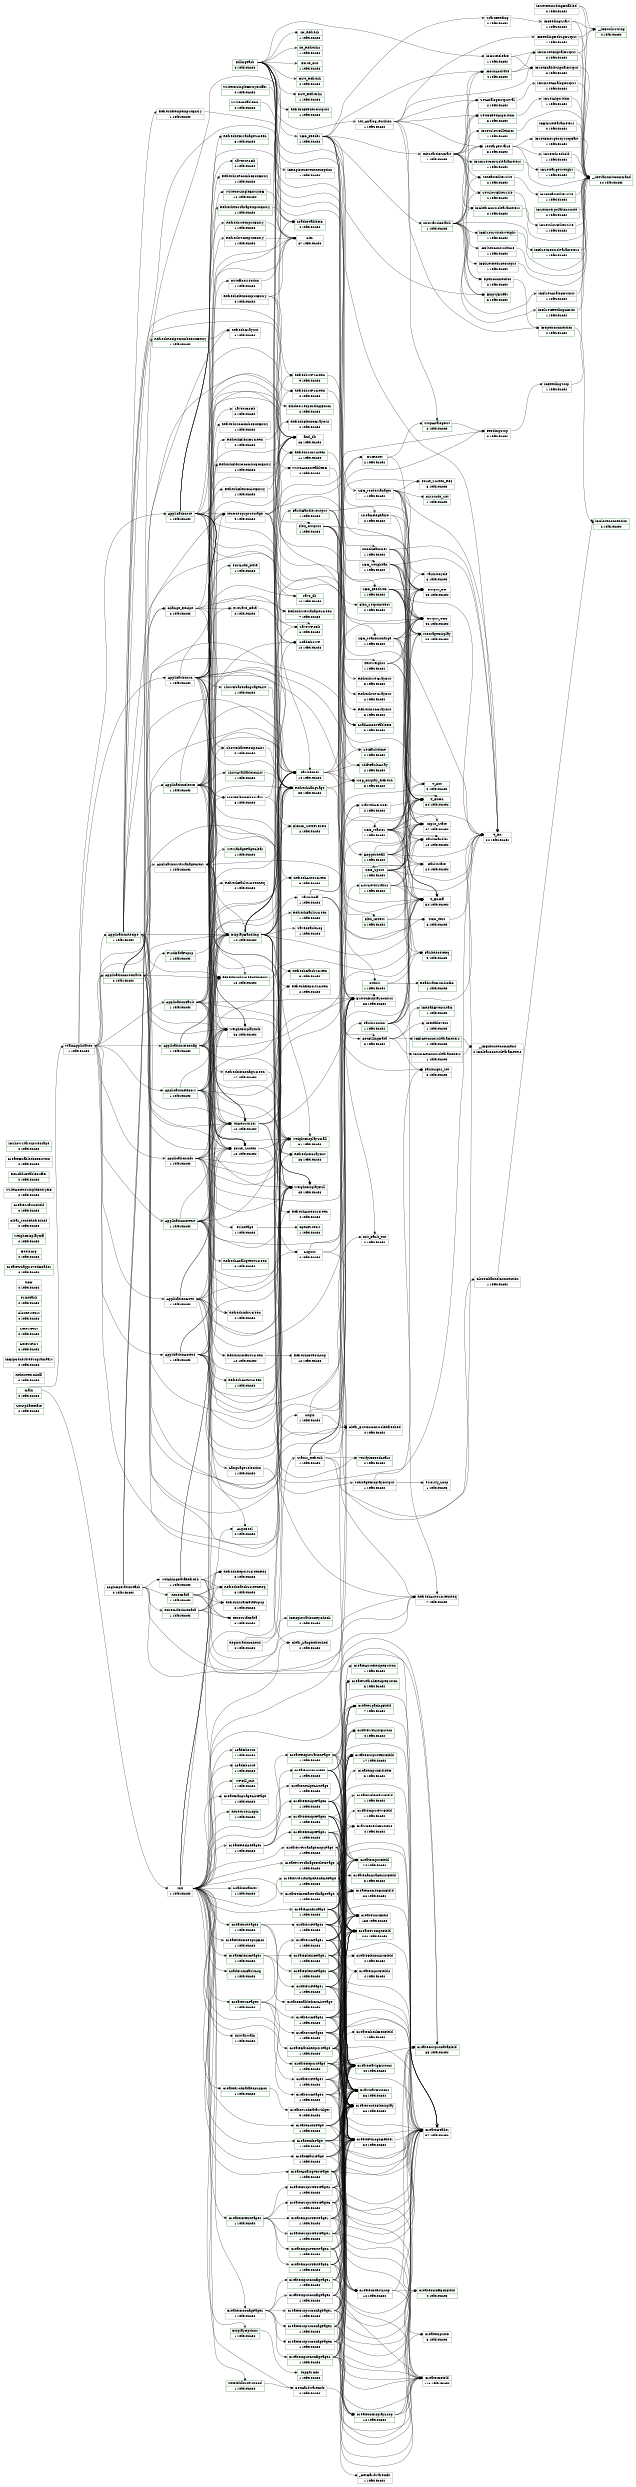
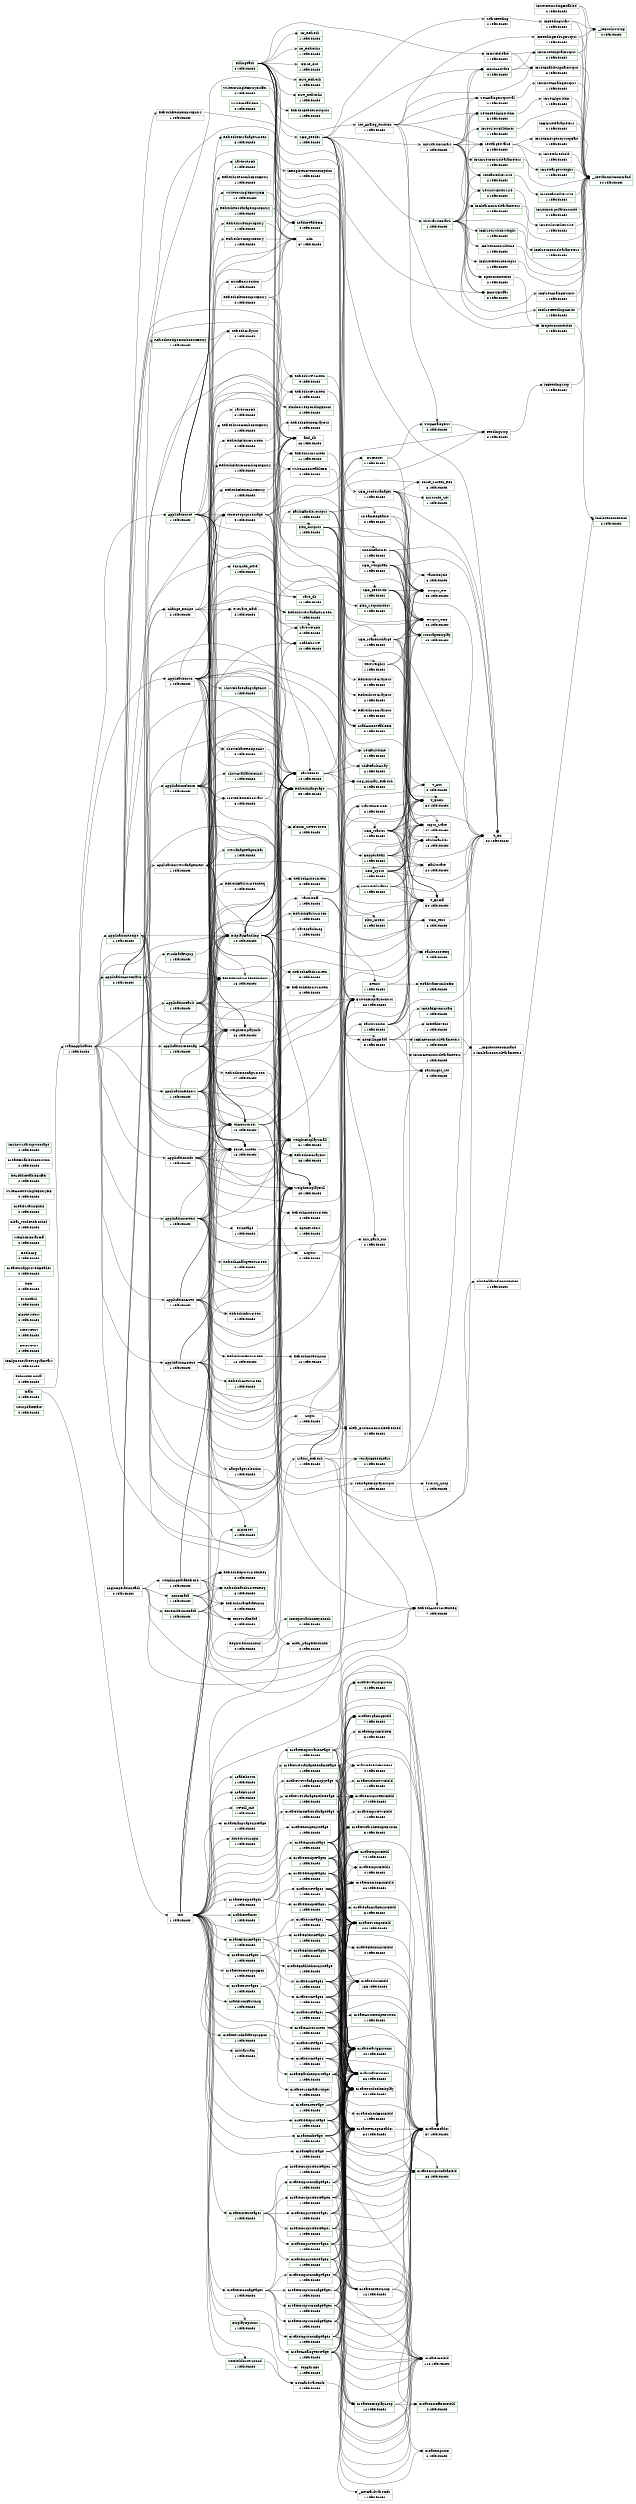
(344, 1873) -> none
none -> (342, 2078)
